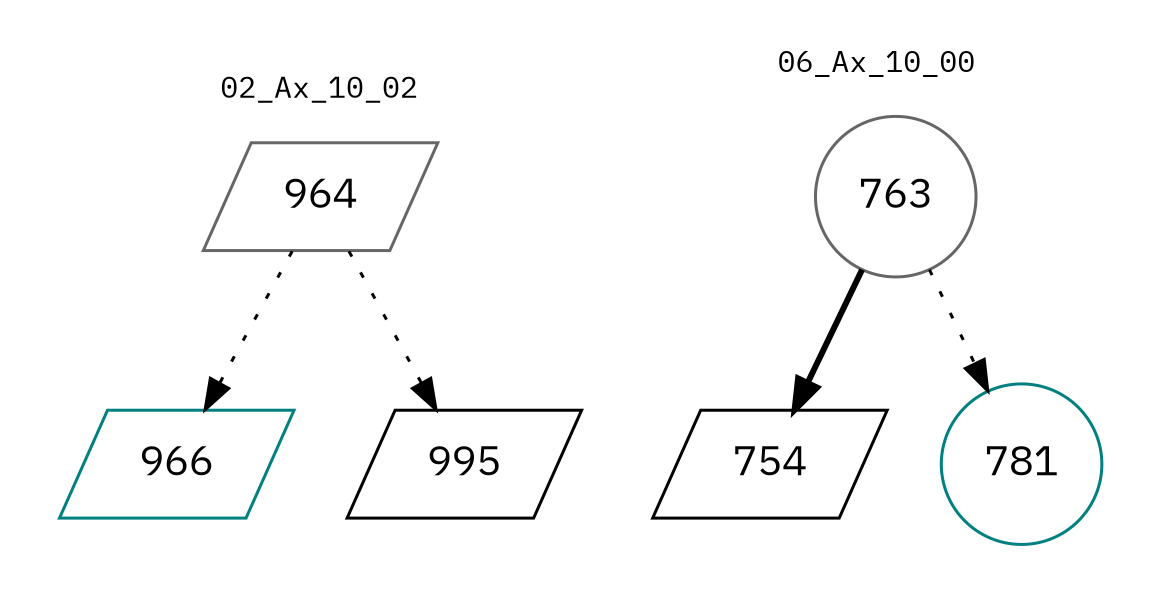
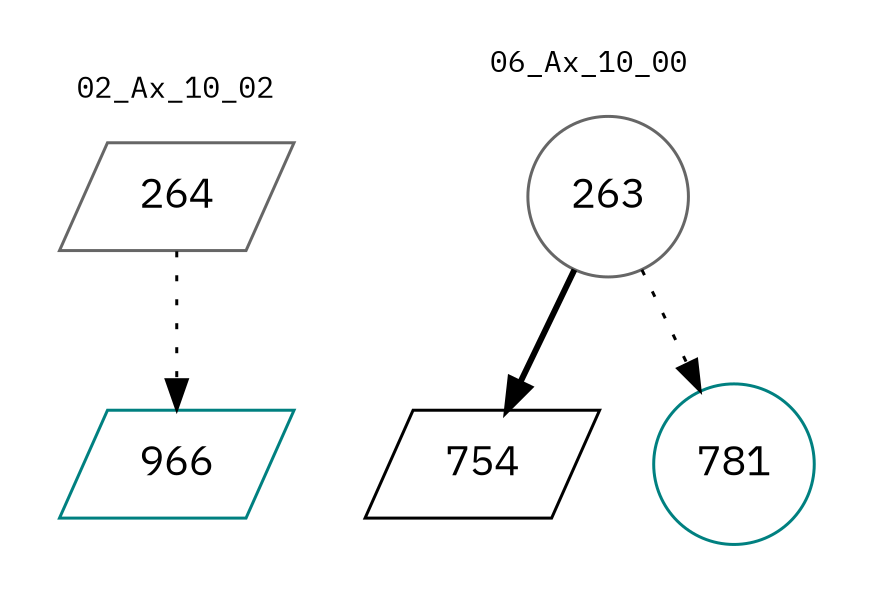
(321, 197) -> (177, 197)
(896, 197) -> (608, 197)
(464, 464) -> none
